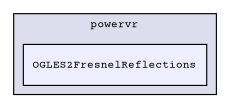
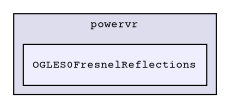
(115, 65) -> (115, 65)
